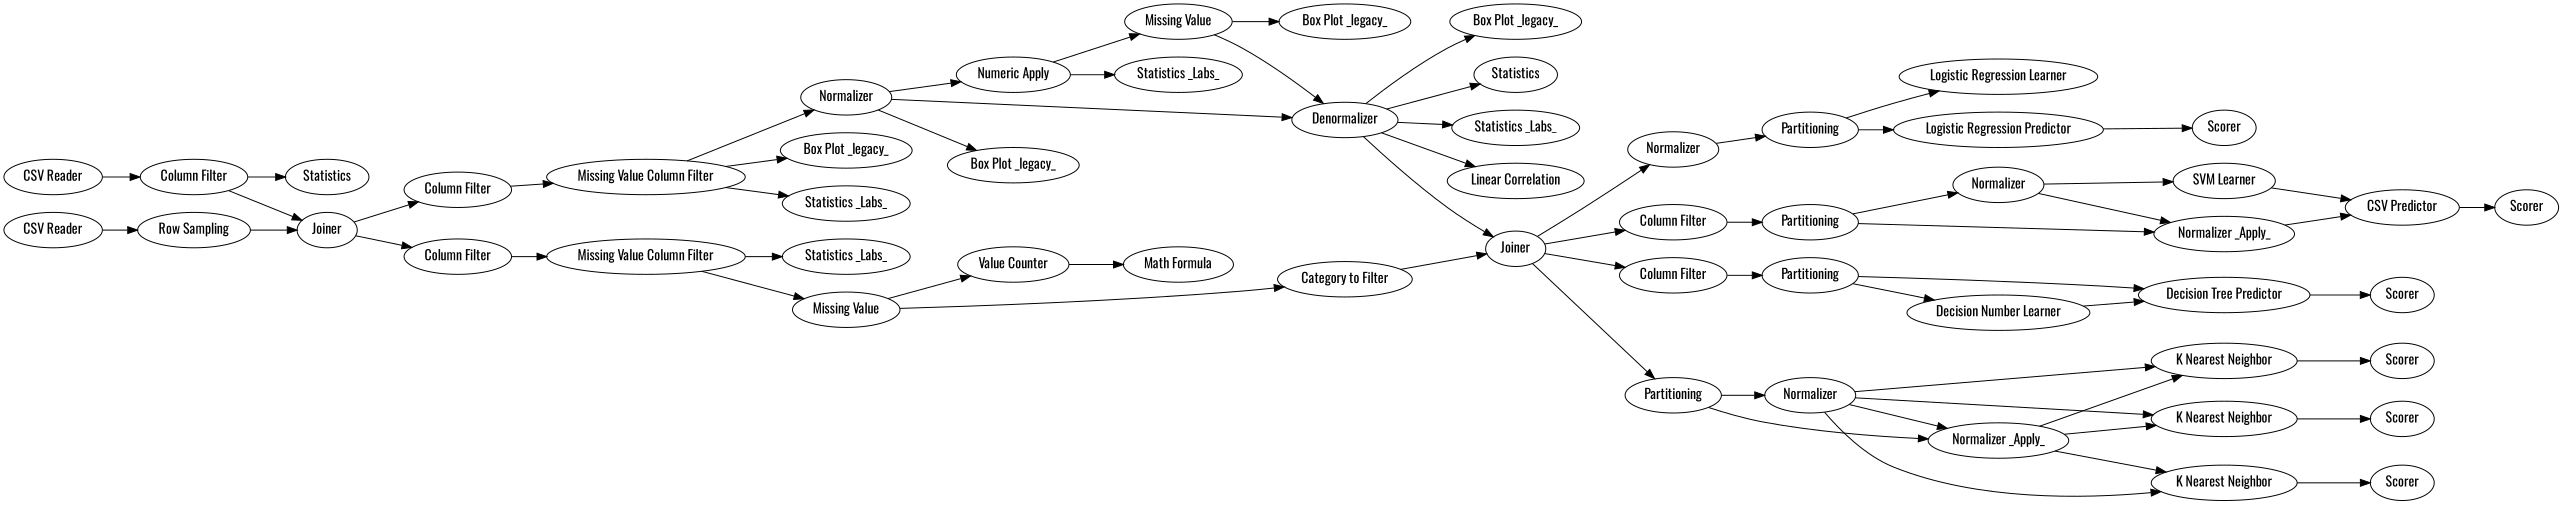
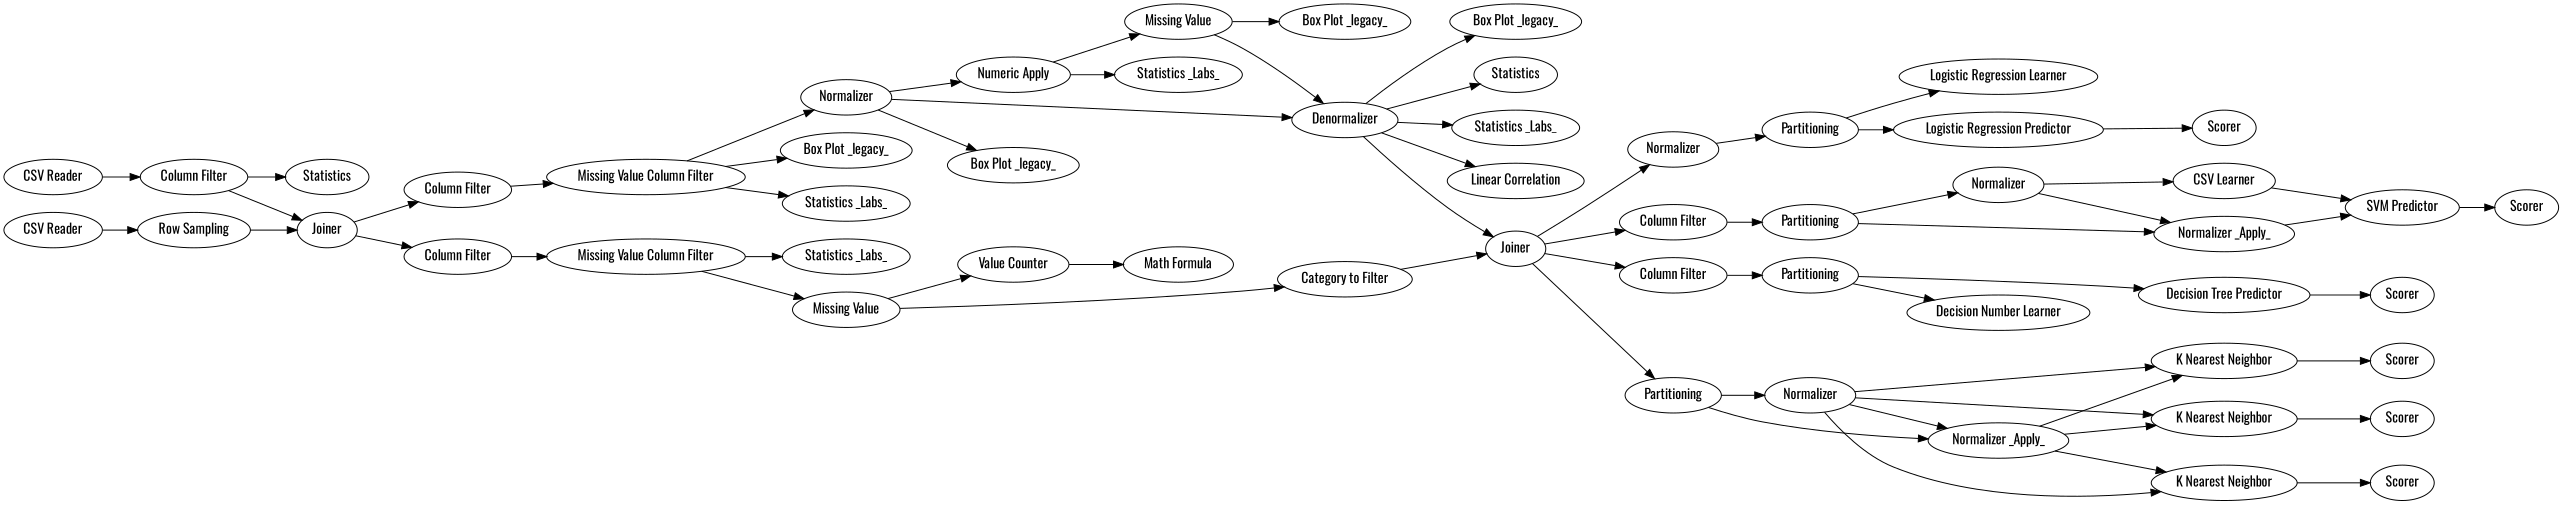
(2224, 181) -> (2224, 181)
(2402, 207) -> (2402, 207)
(2109, 304) -> none
